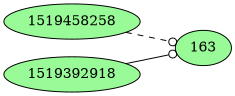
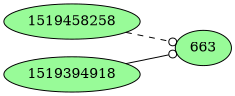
(203, 48) -> (203, 48)
(72, 74) -> (72, 74)
